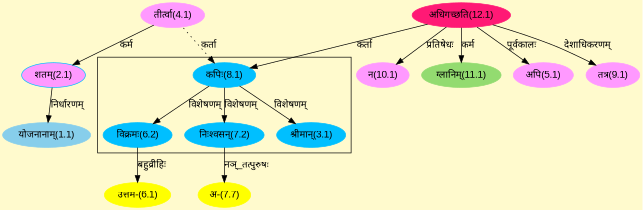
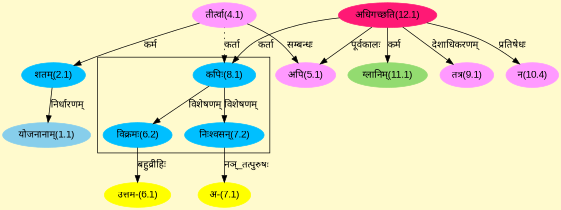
none -> (274, 38)
(54, 75) -> (54, 75)
(383, 75) -> (532, 75)
(311, 135) -> none
(224, 195) -> (224, 195)
